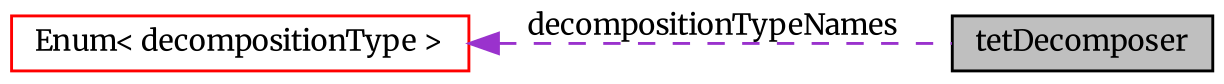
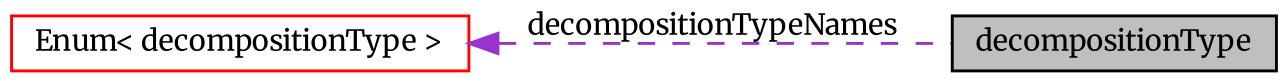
(1083, 43) -> (1114, 43)
